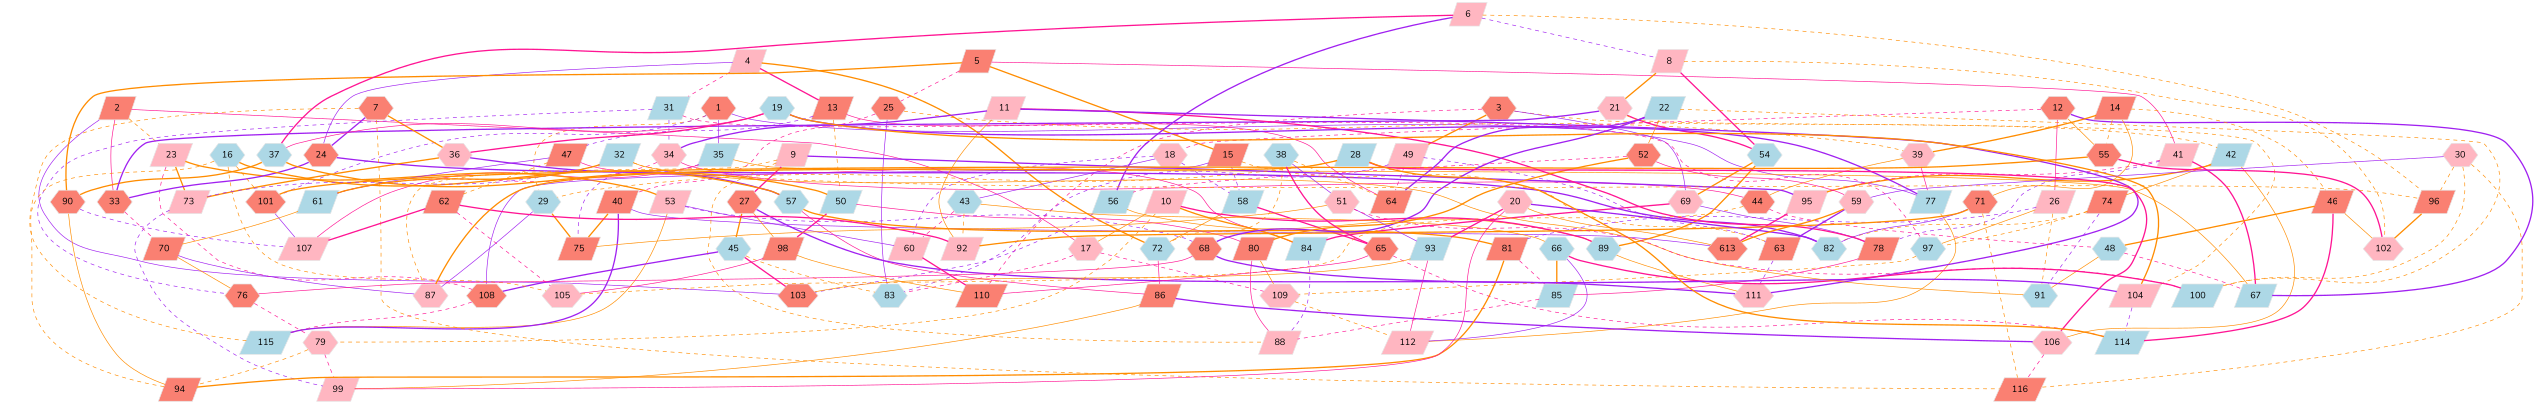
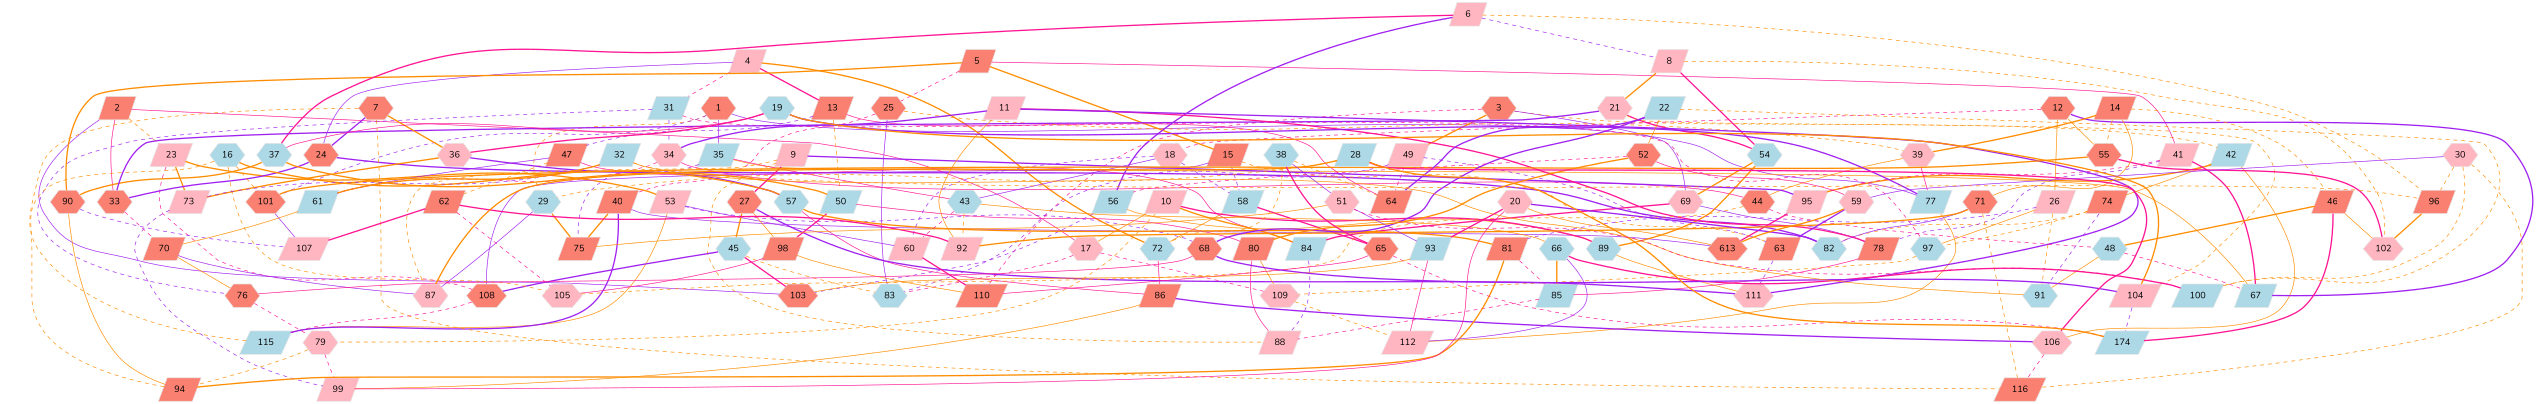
(2056, 155) -> (2056, 155)
(501, 173) -> (841, 180)
(2122, 343) -> (2122, 343)
